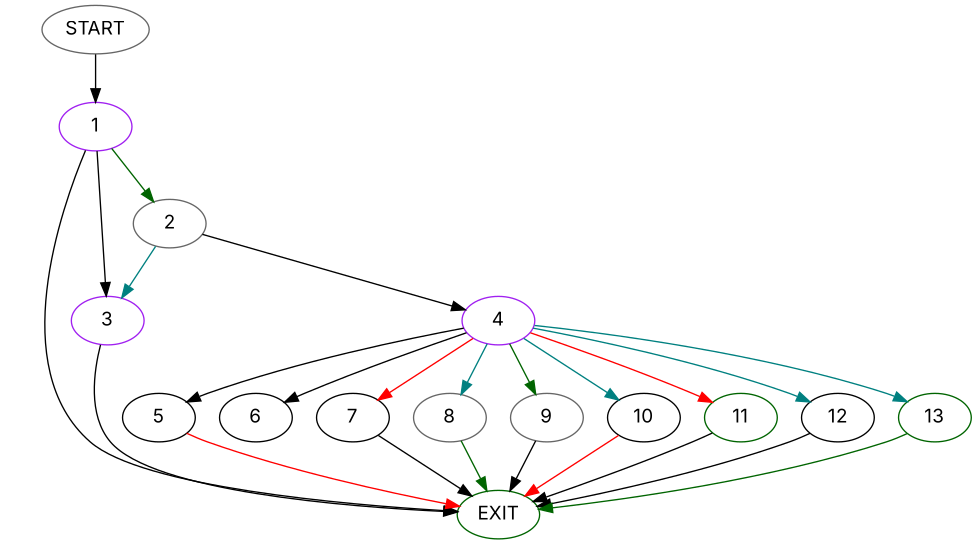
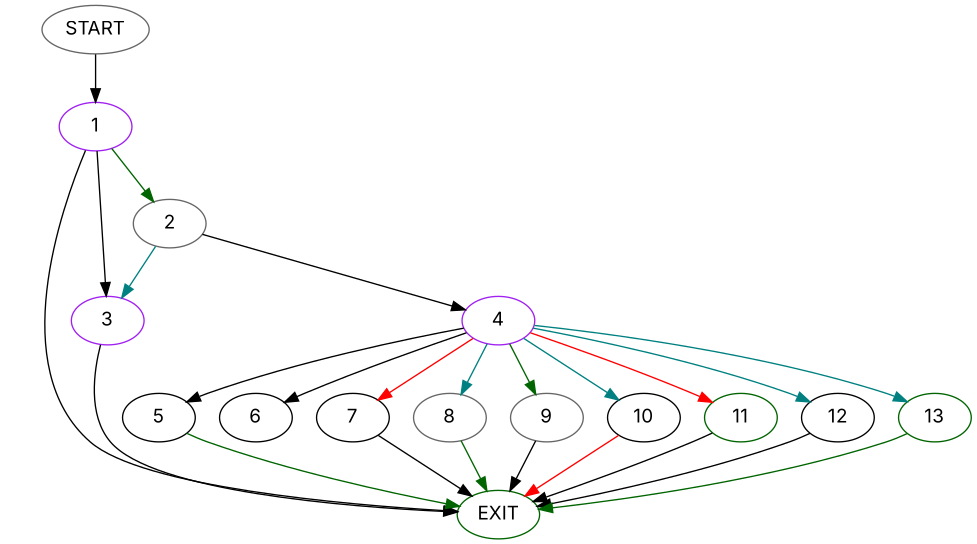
(315, 474) -> (315, 474)
